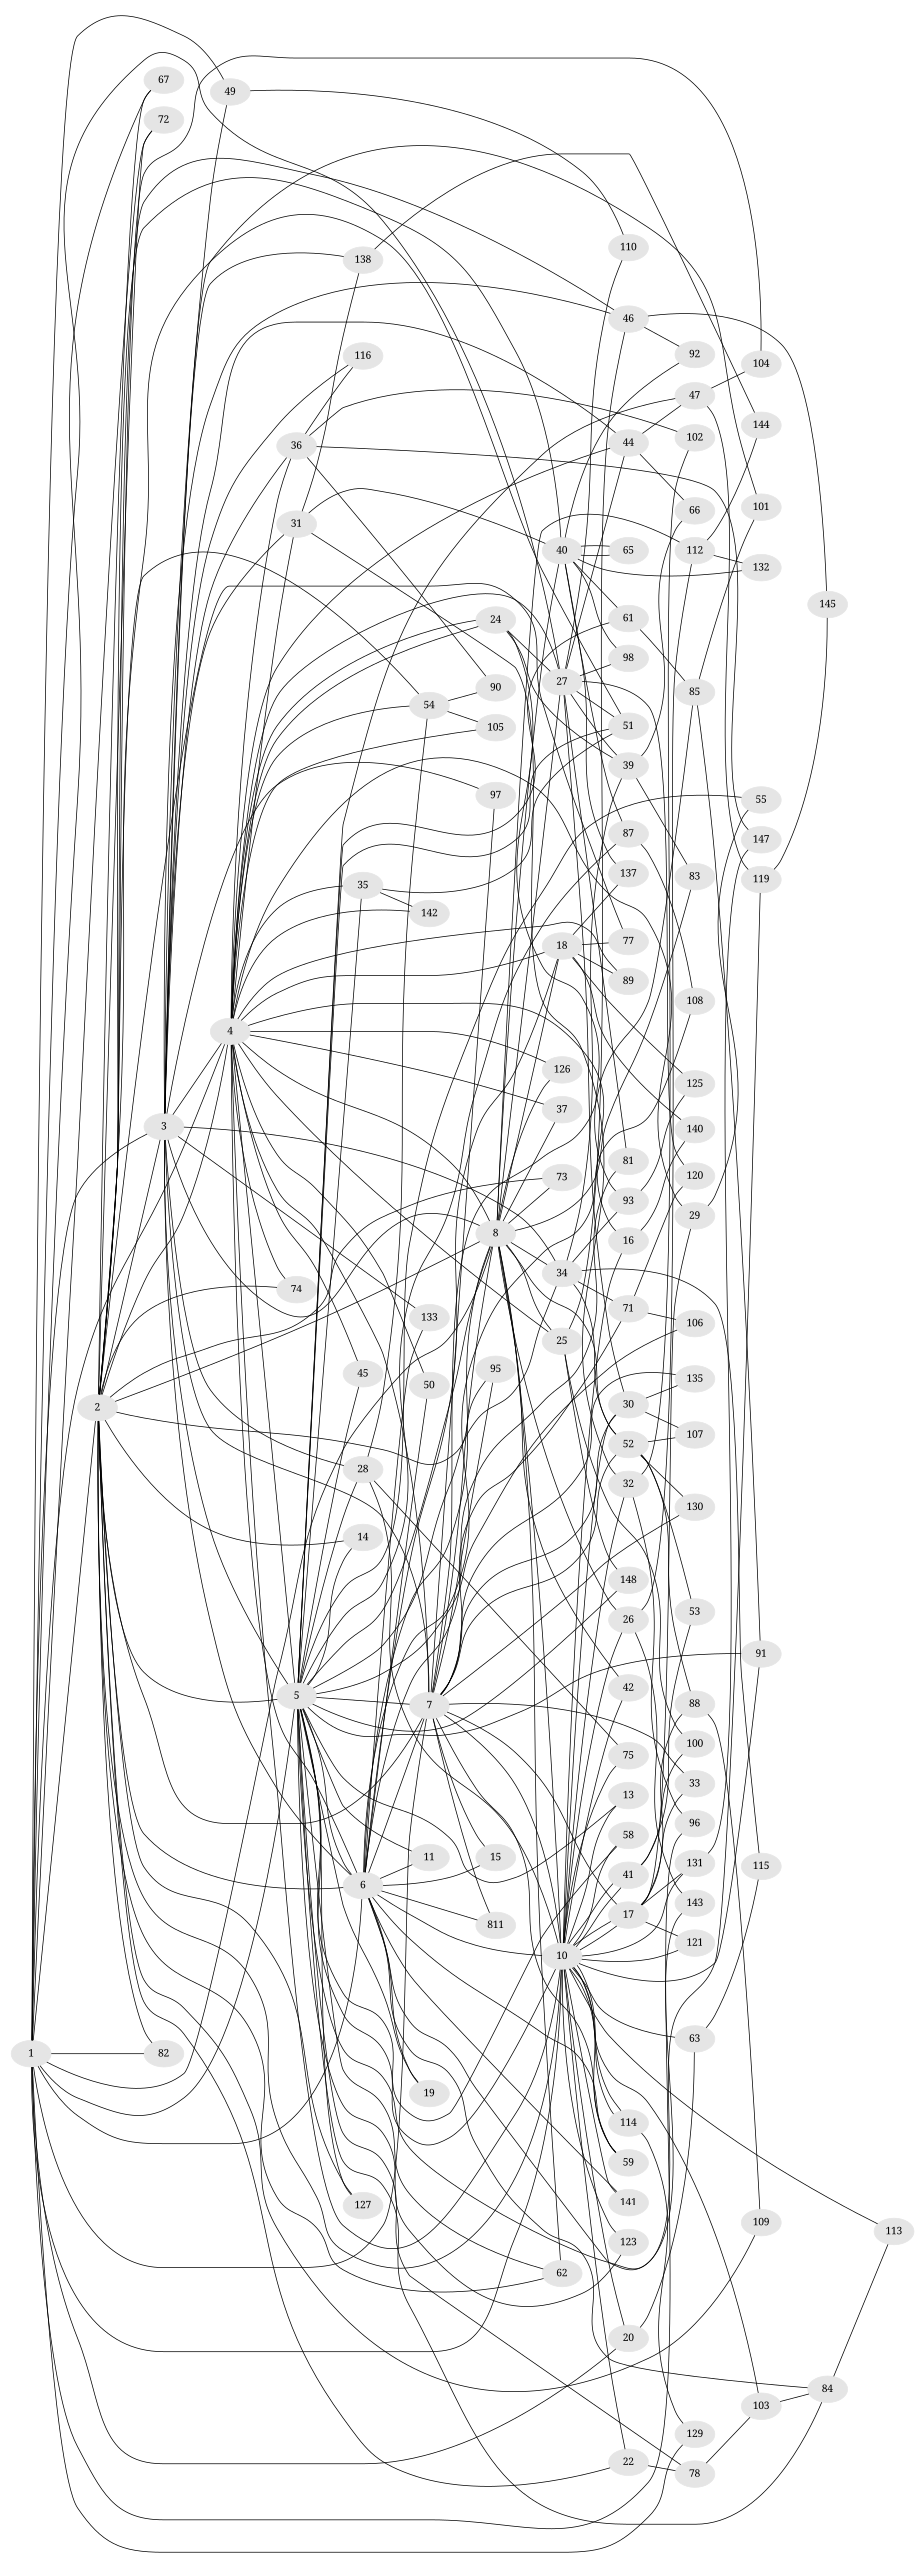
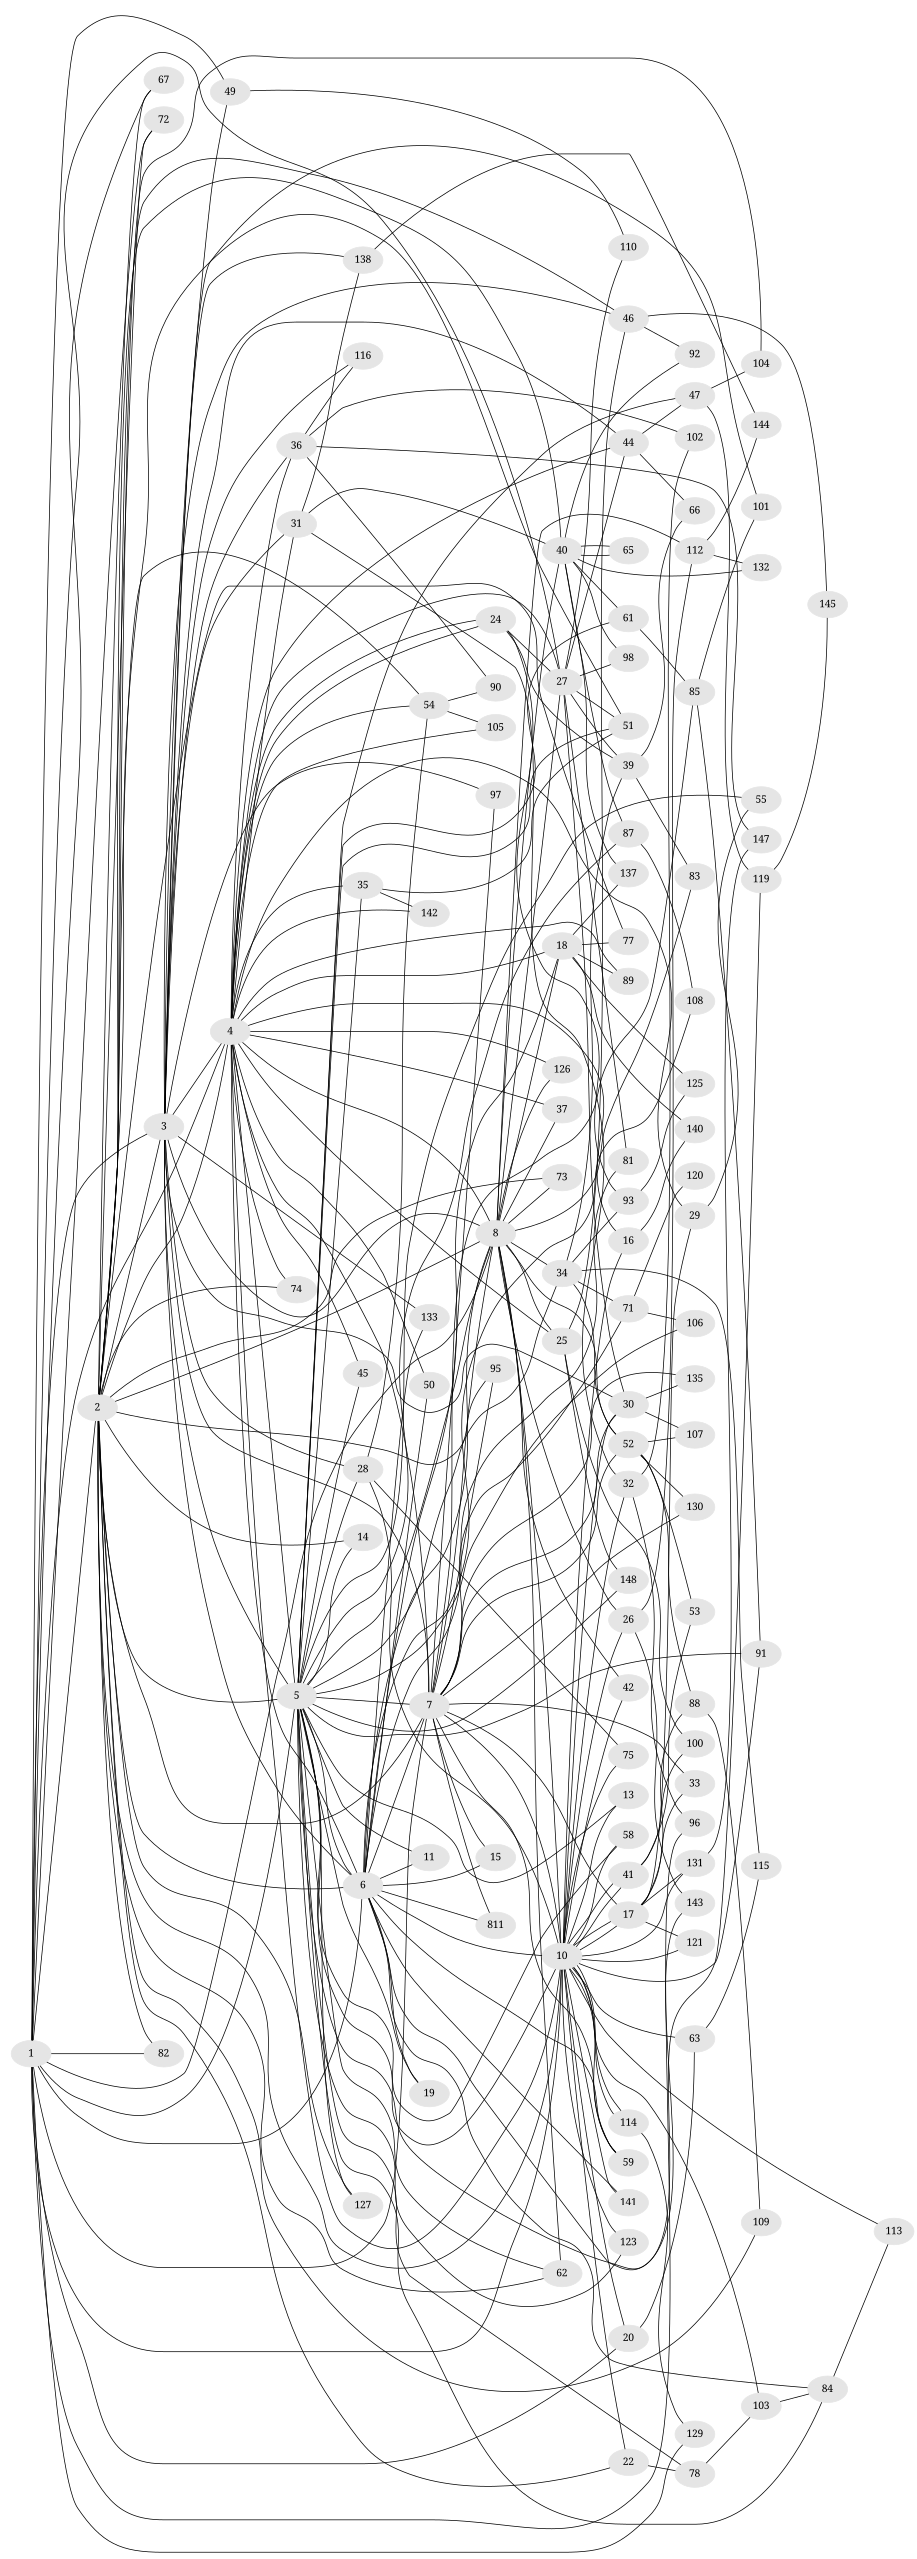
(664, 806) -> none
(385, 1158) -> (370, 1344)
